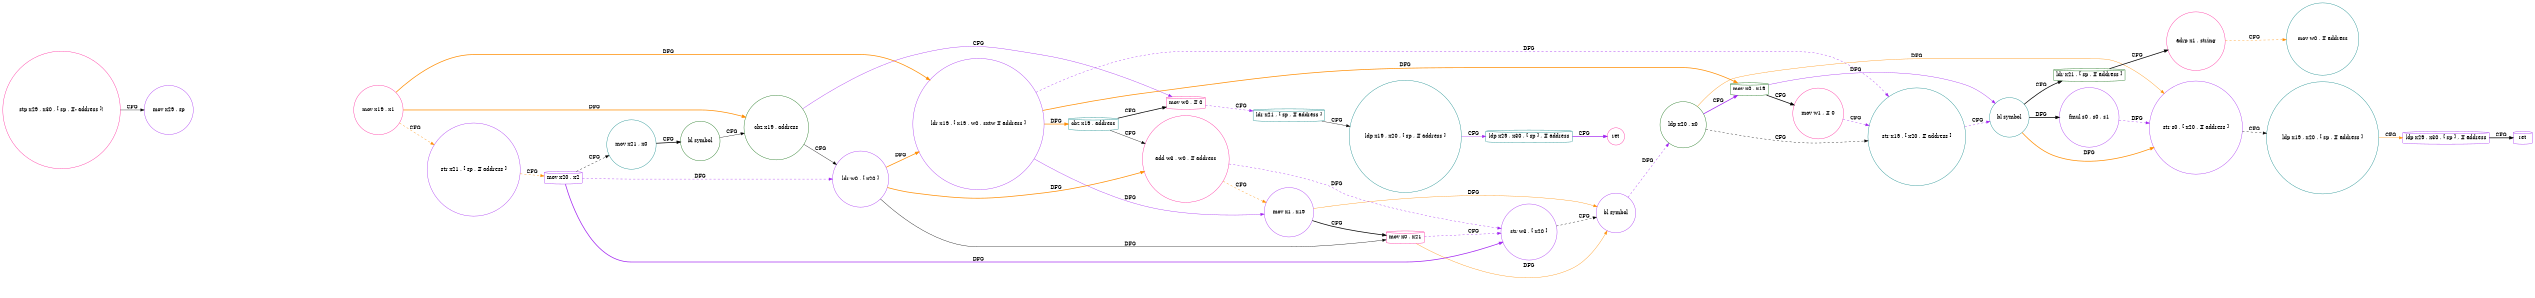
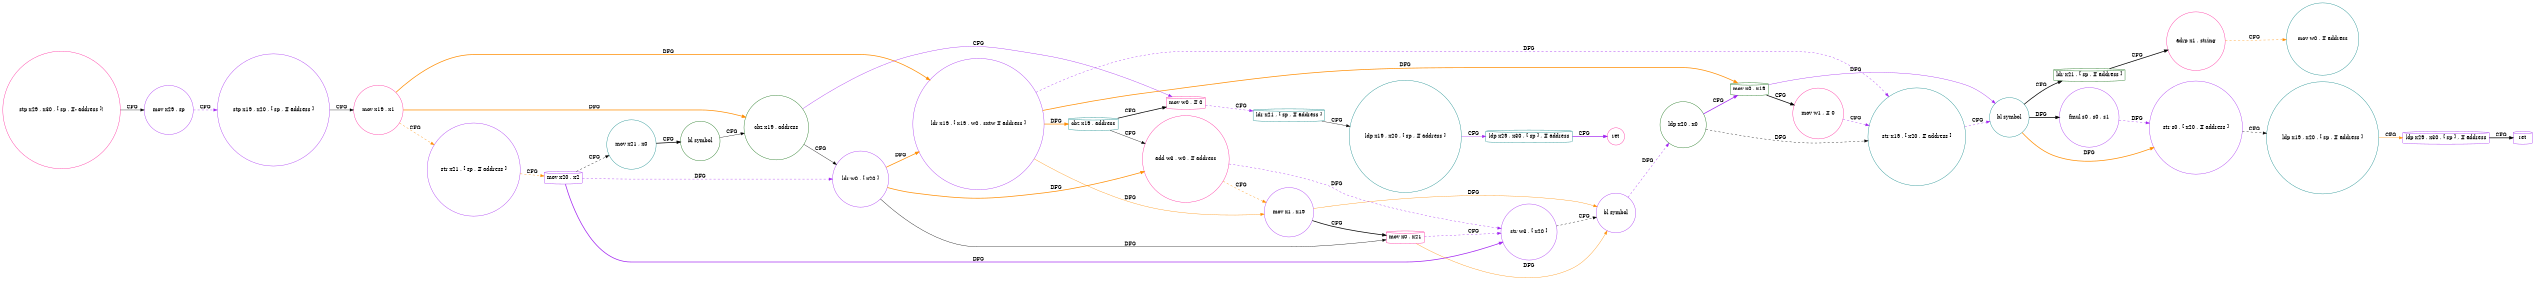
(1928, 59) -> none
none -> (273, 110)
(1781, 138) -> (1781, 138)
(1143, 206) -> (1143, 206)
